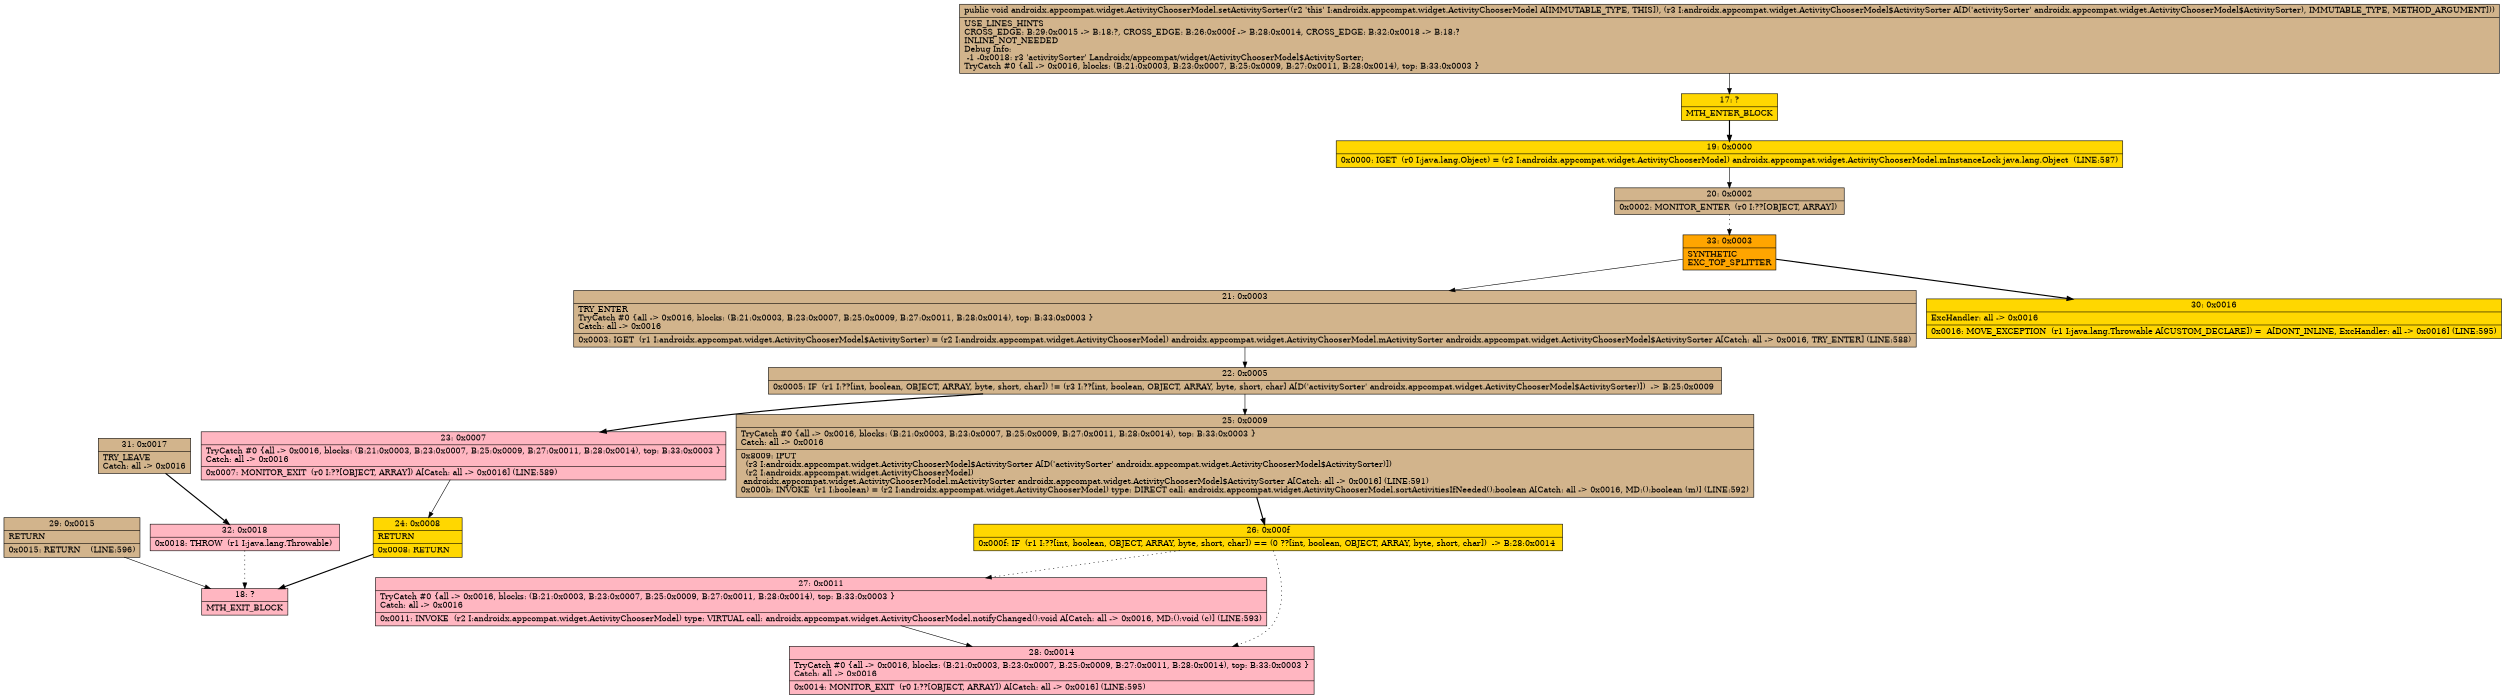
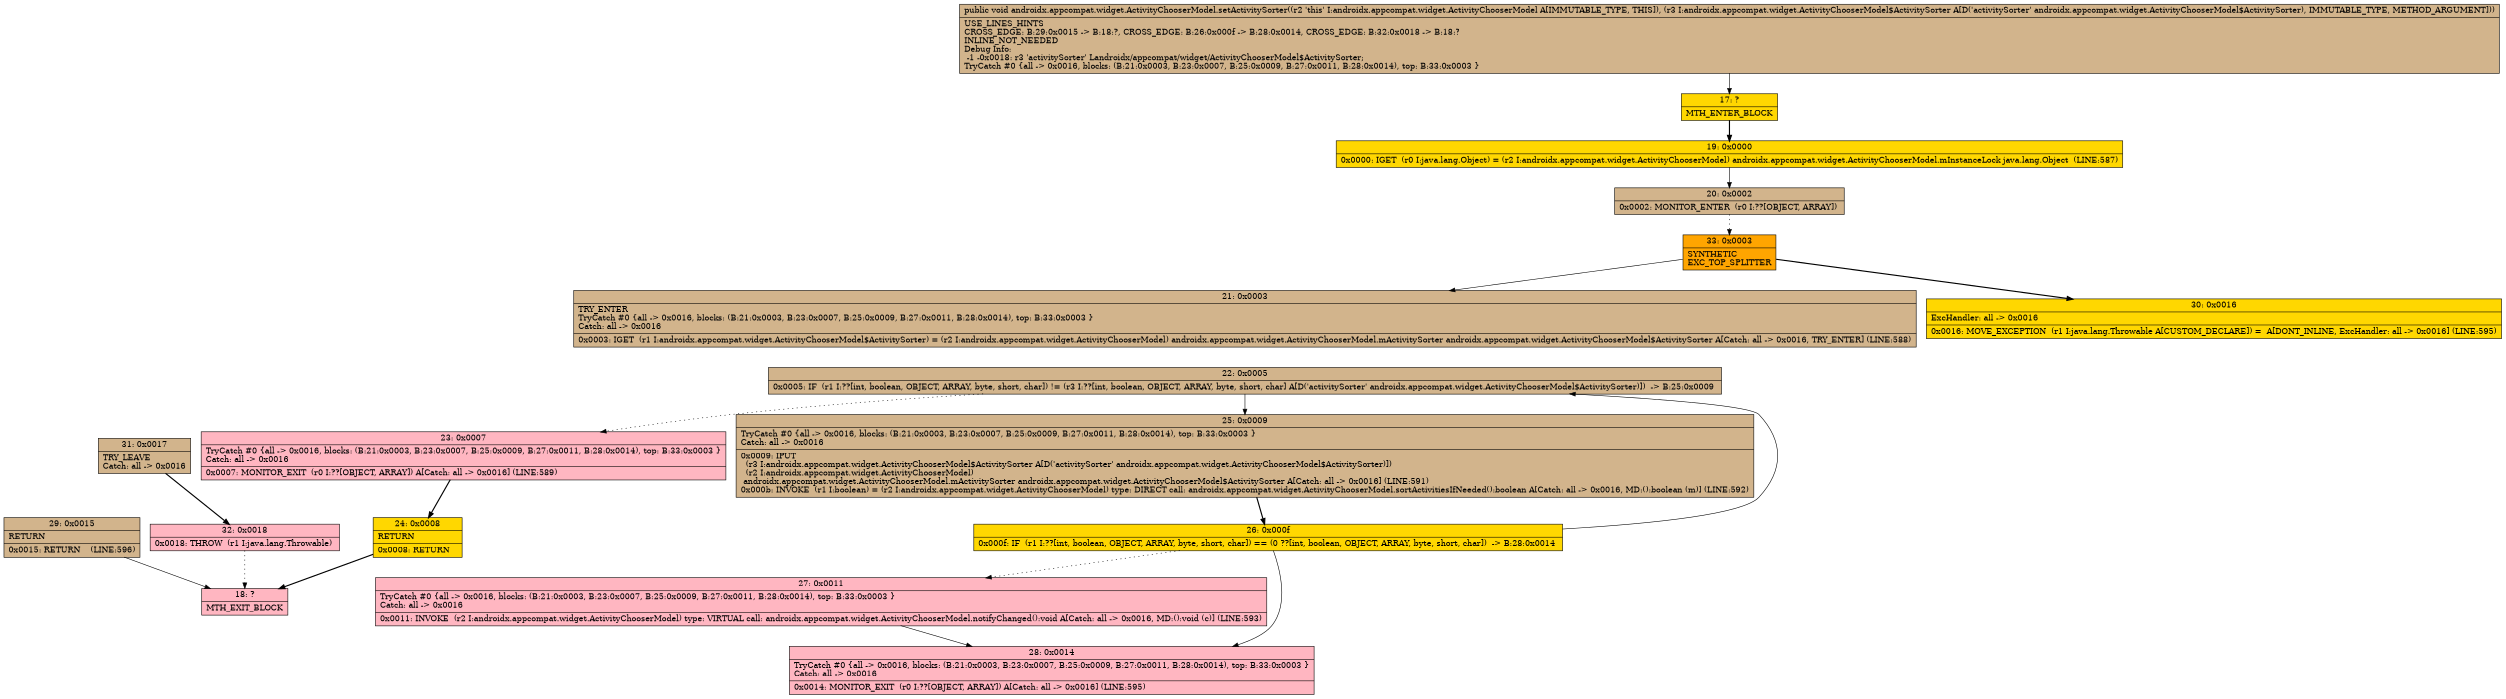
(1245, 354) -> (1777, 463)
(794, 408) -> (794, 408)
(771, 456) -> (771, 456)
(441, 496) -> (441, 496)
(1280, 608) -> (1280, 608)
